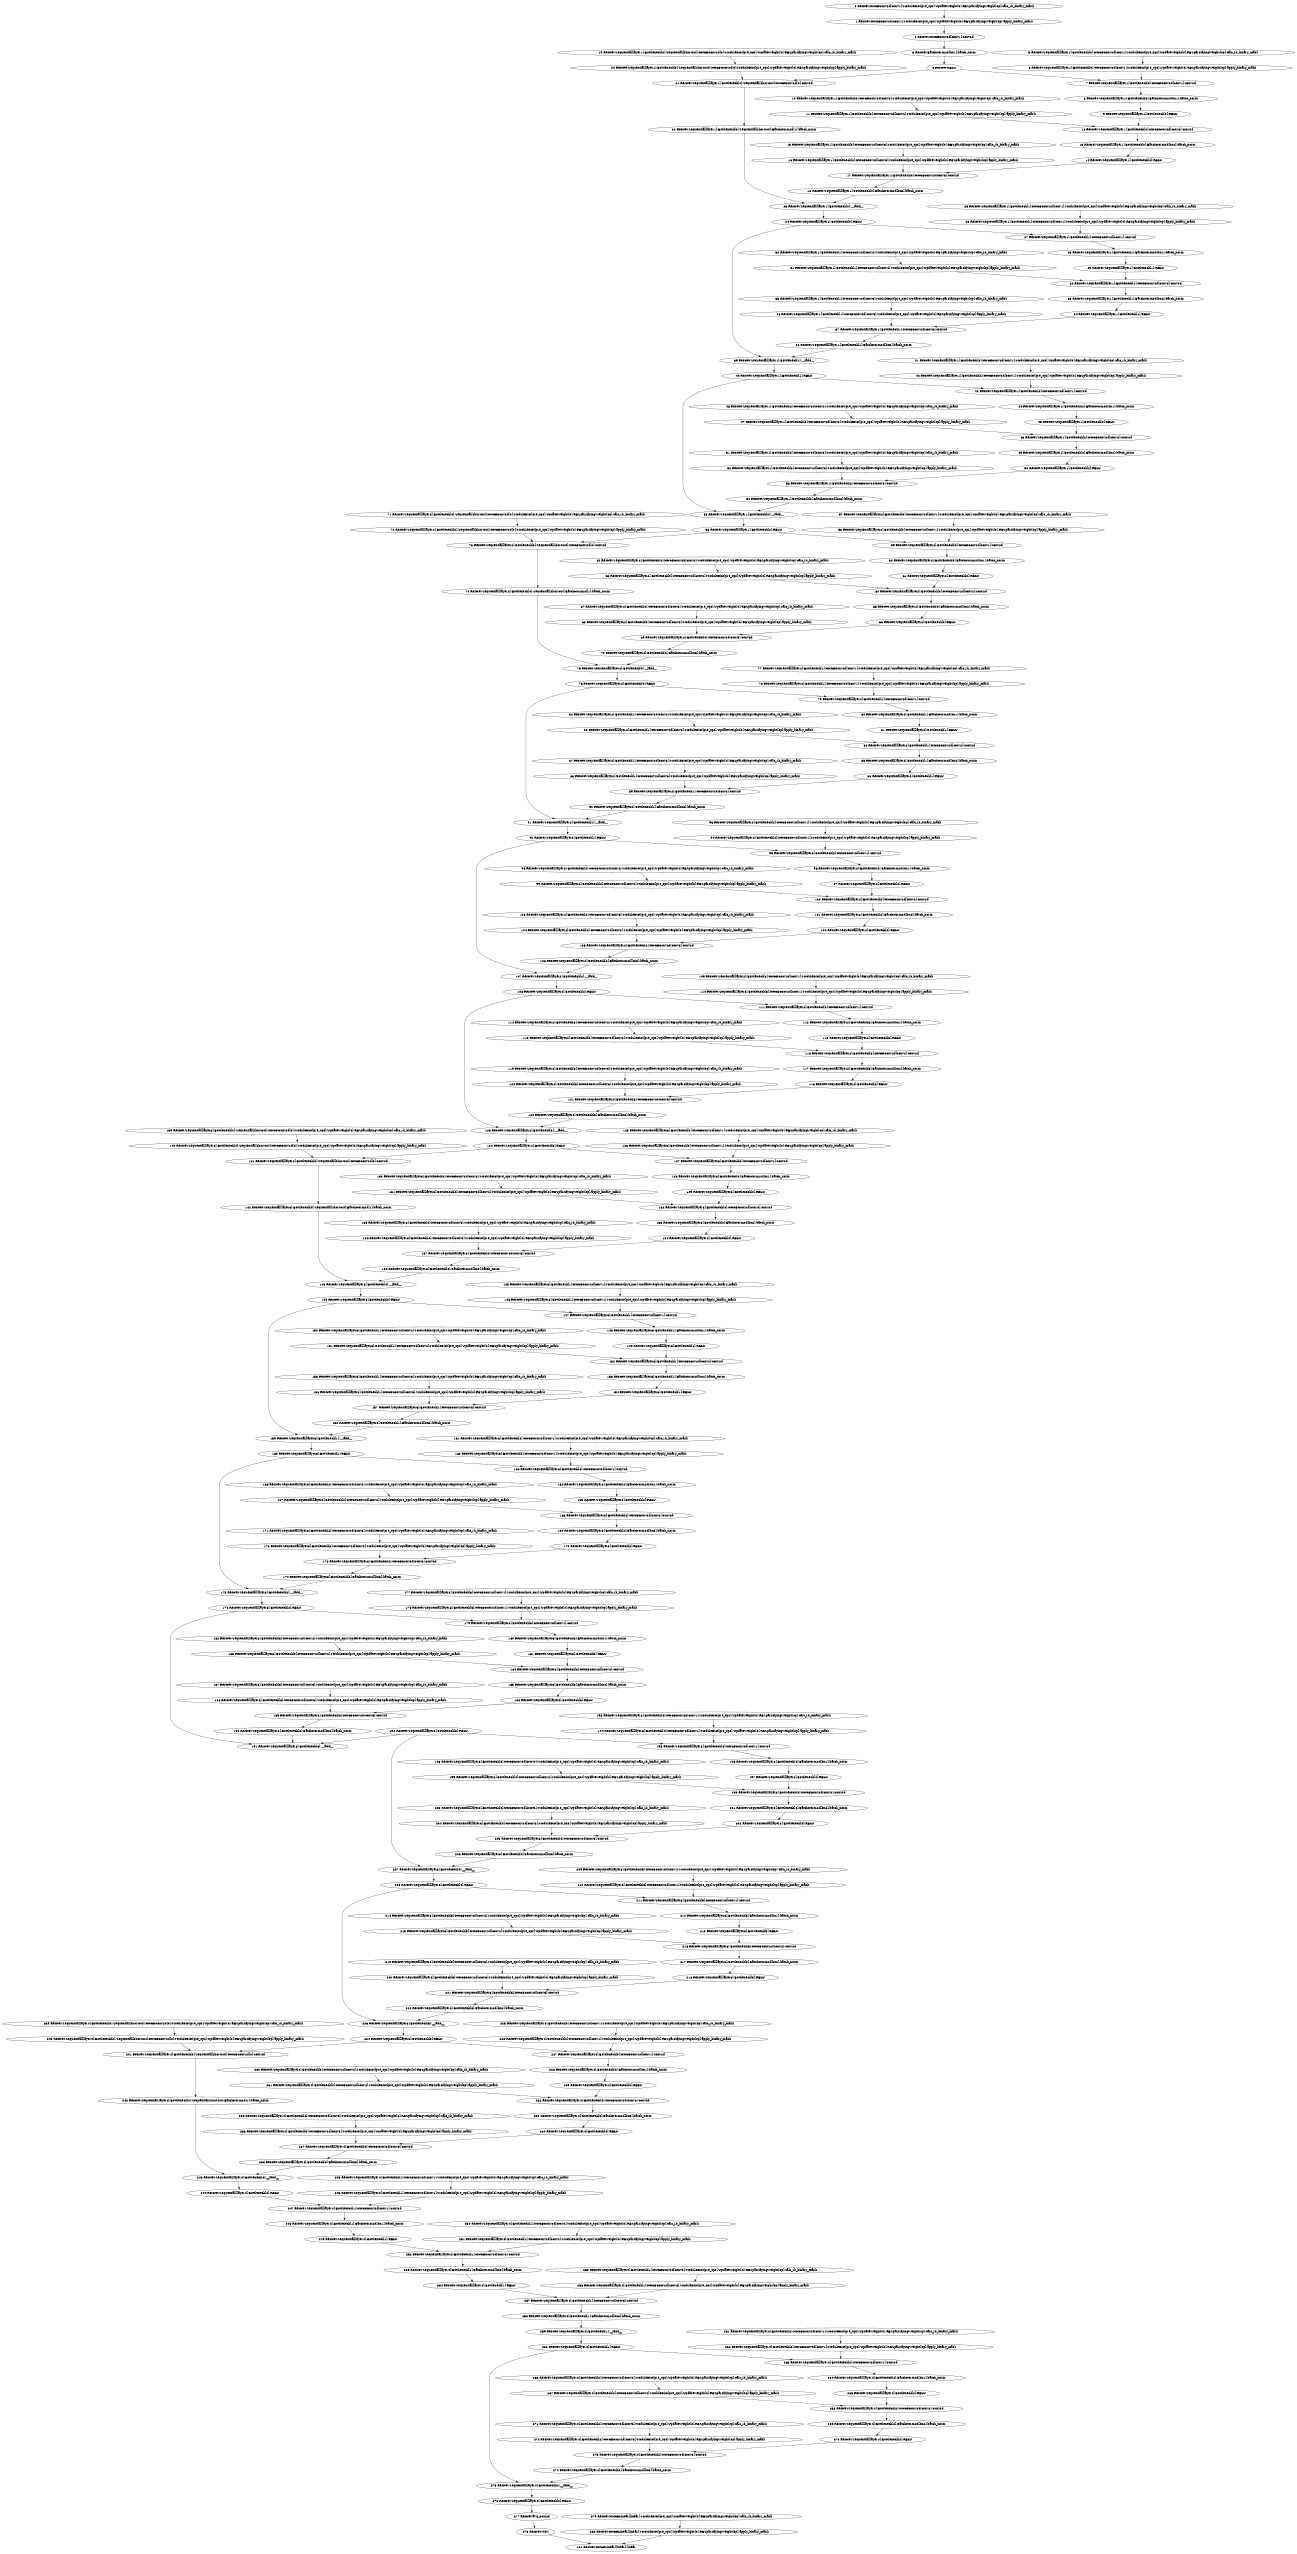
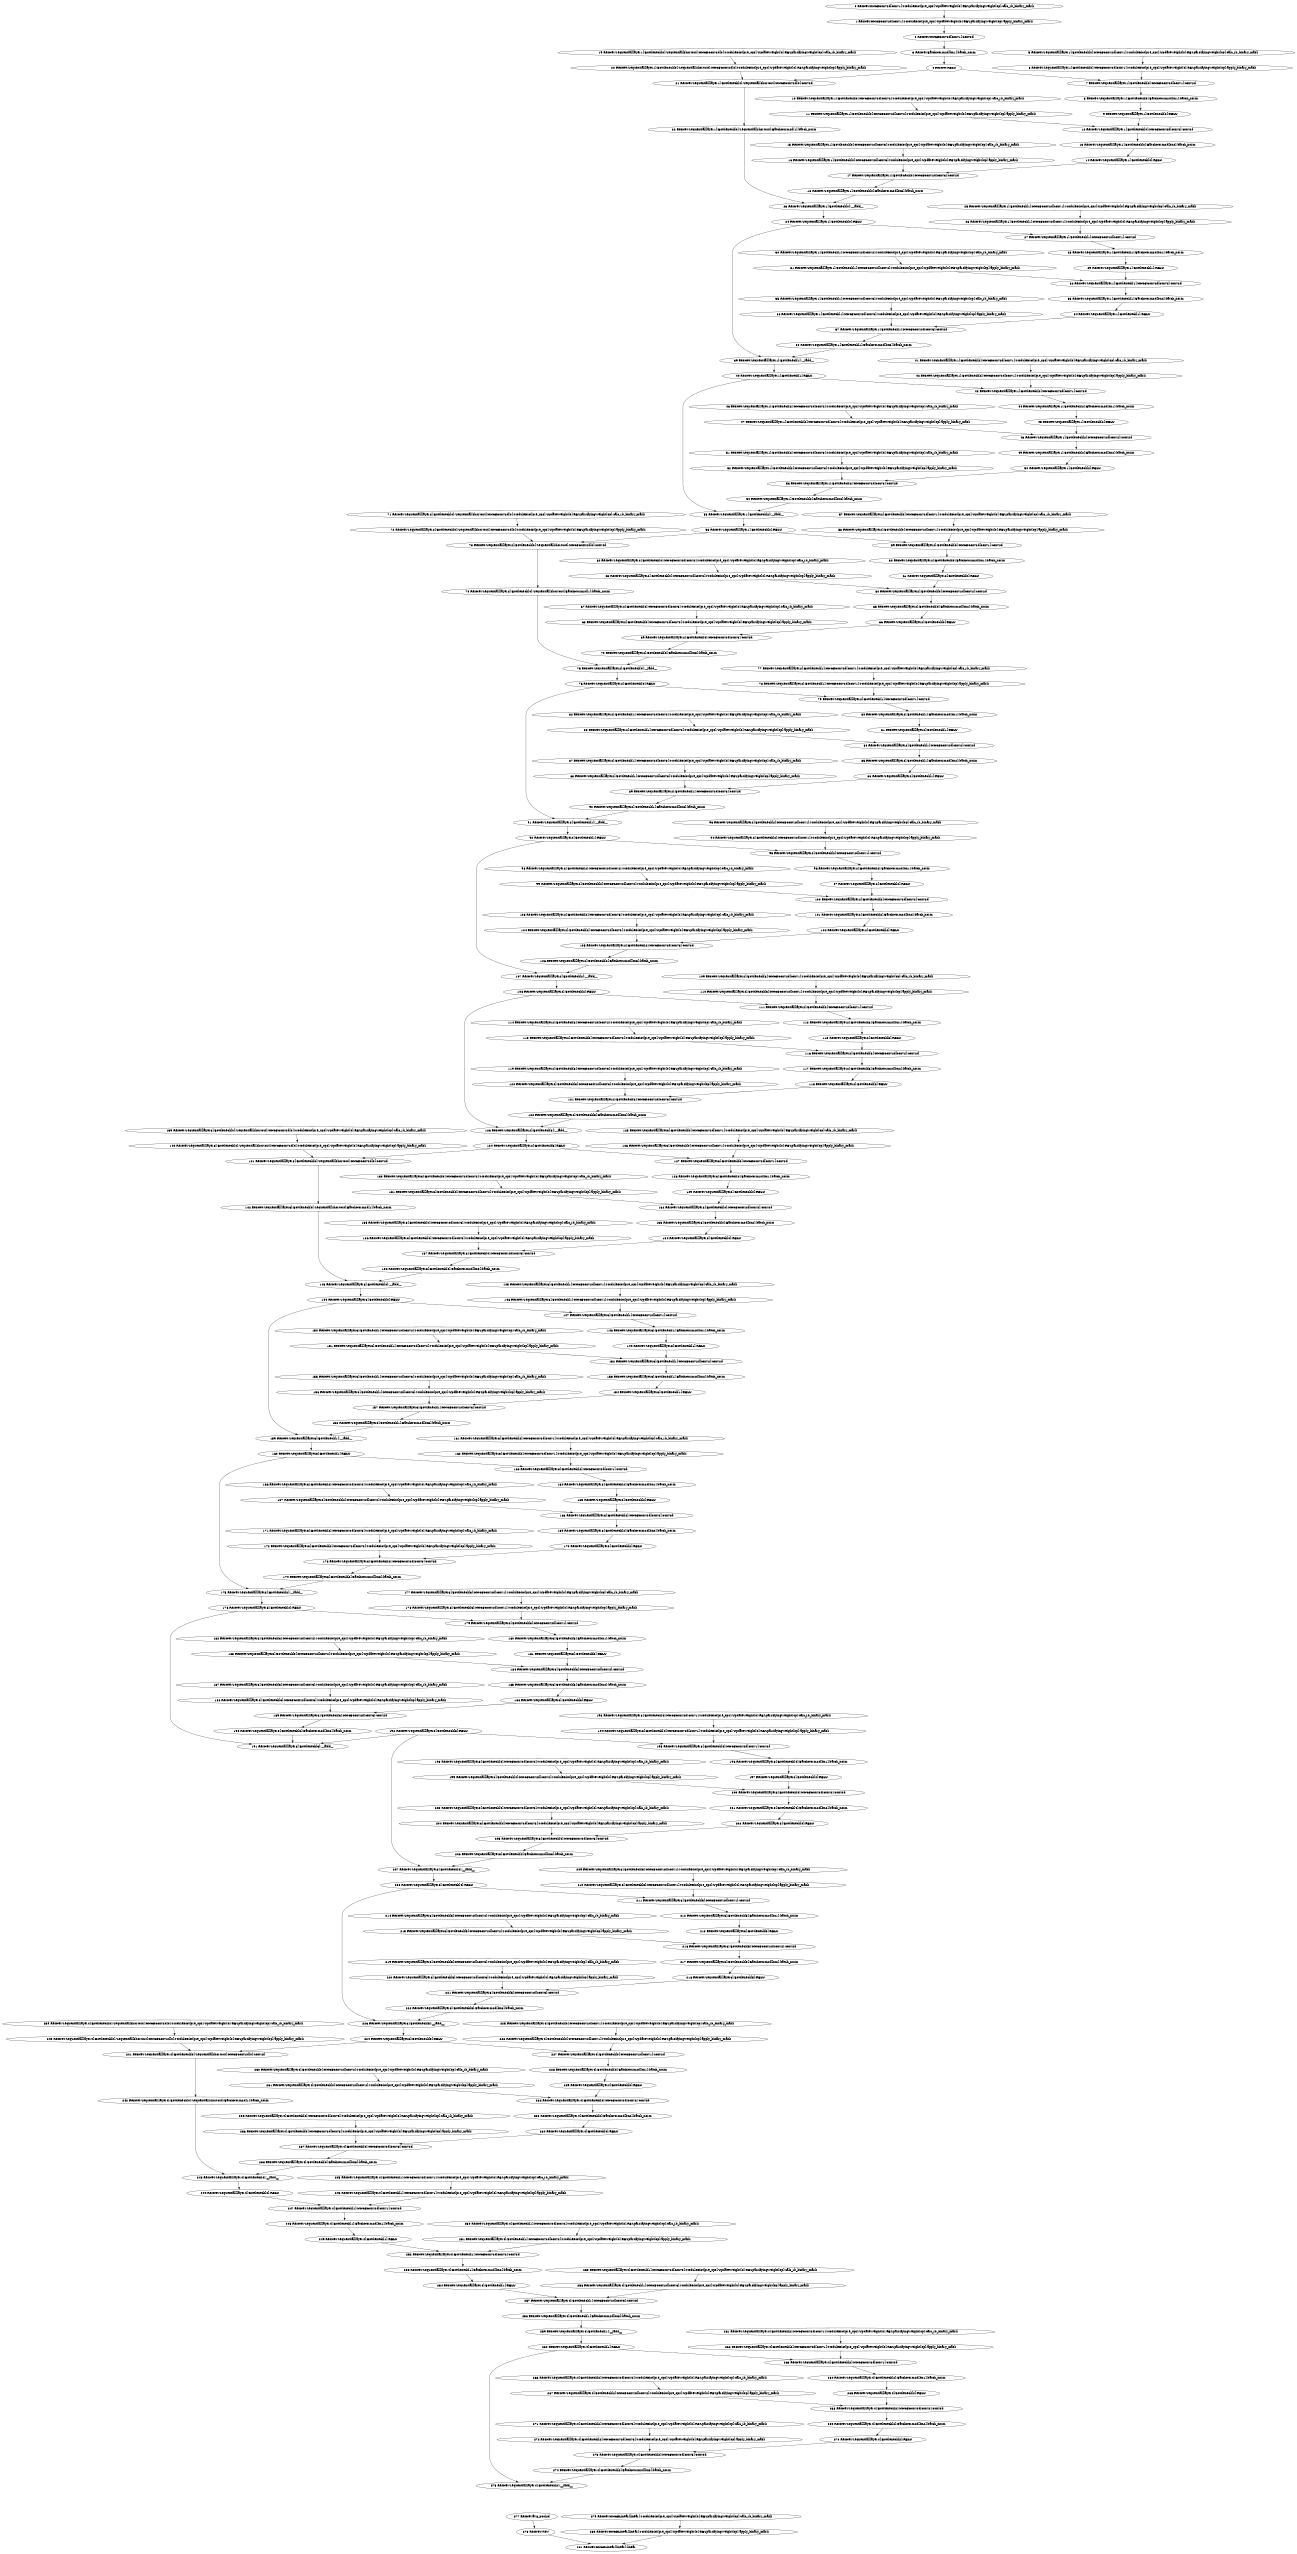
(532, 2501) -> none
